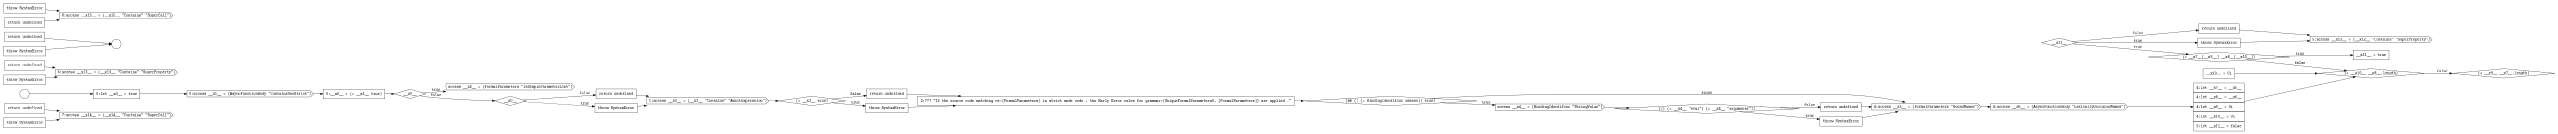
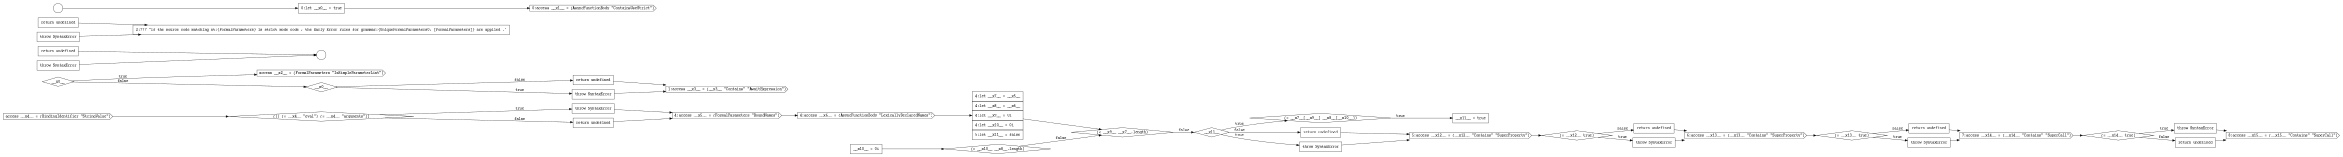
(2295, 65) -> none
(2299, 89) -> (1061, 124)
(354, 94) -> none
(812, 101) -> none
(1390, 101) -> none
none -> (1183, 132)
none -> (1577, 135)
none -> (1852, 135)
none -> (2118, 135)
